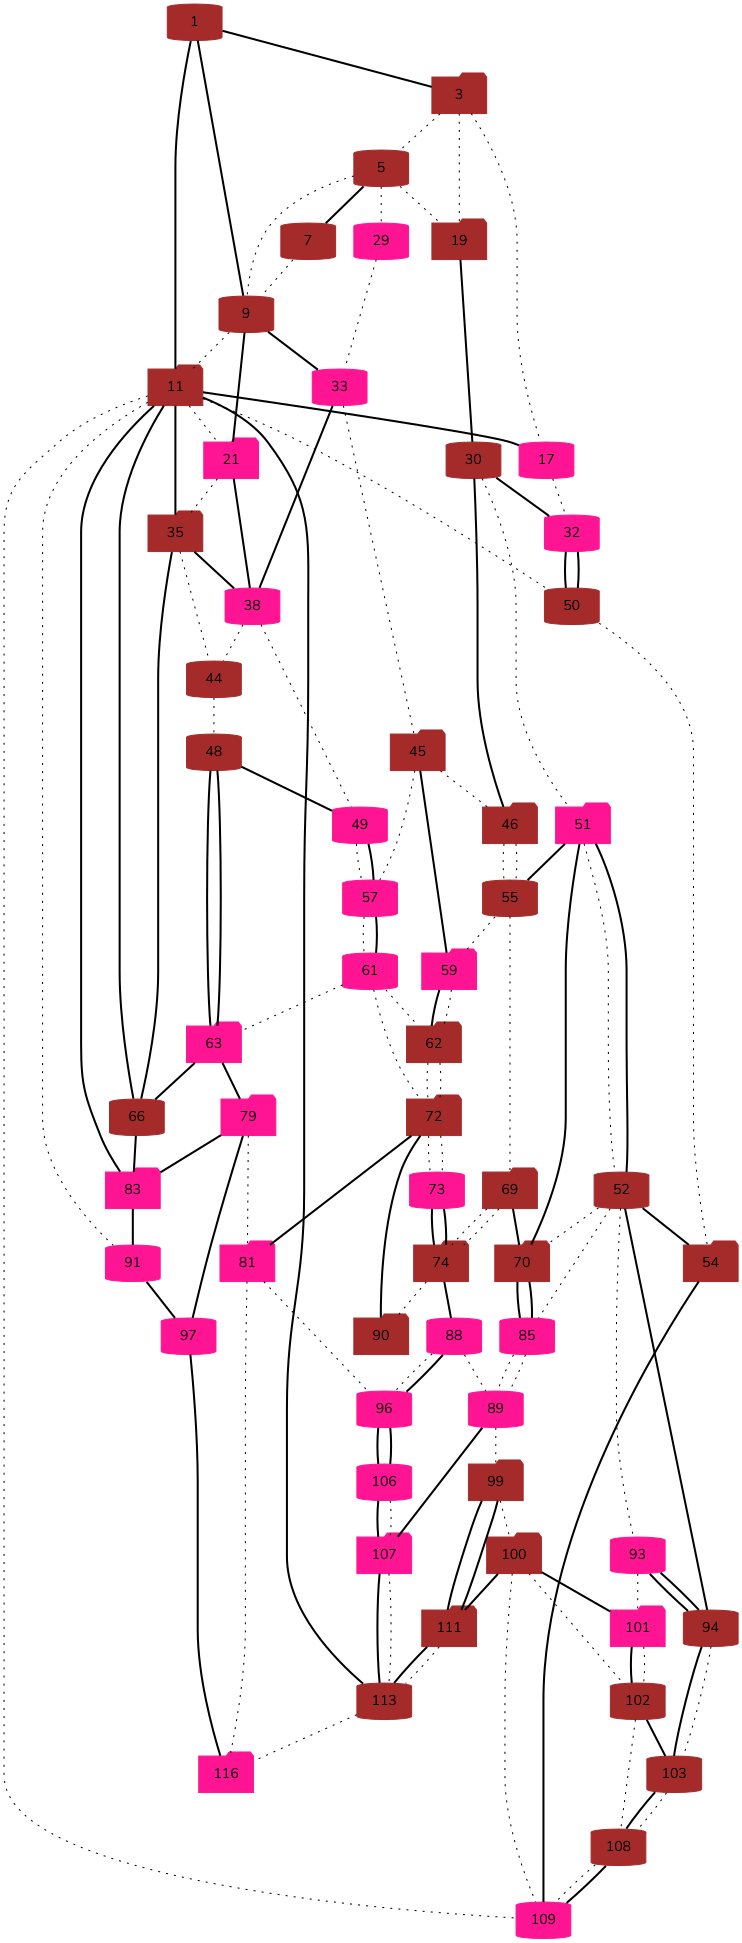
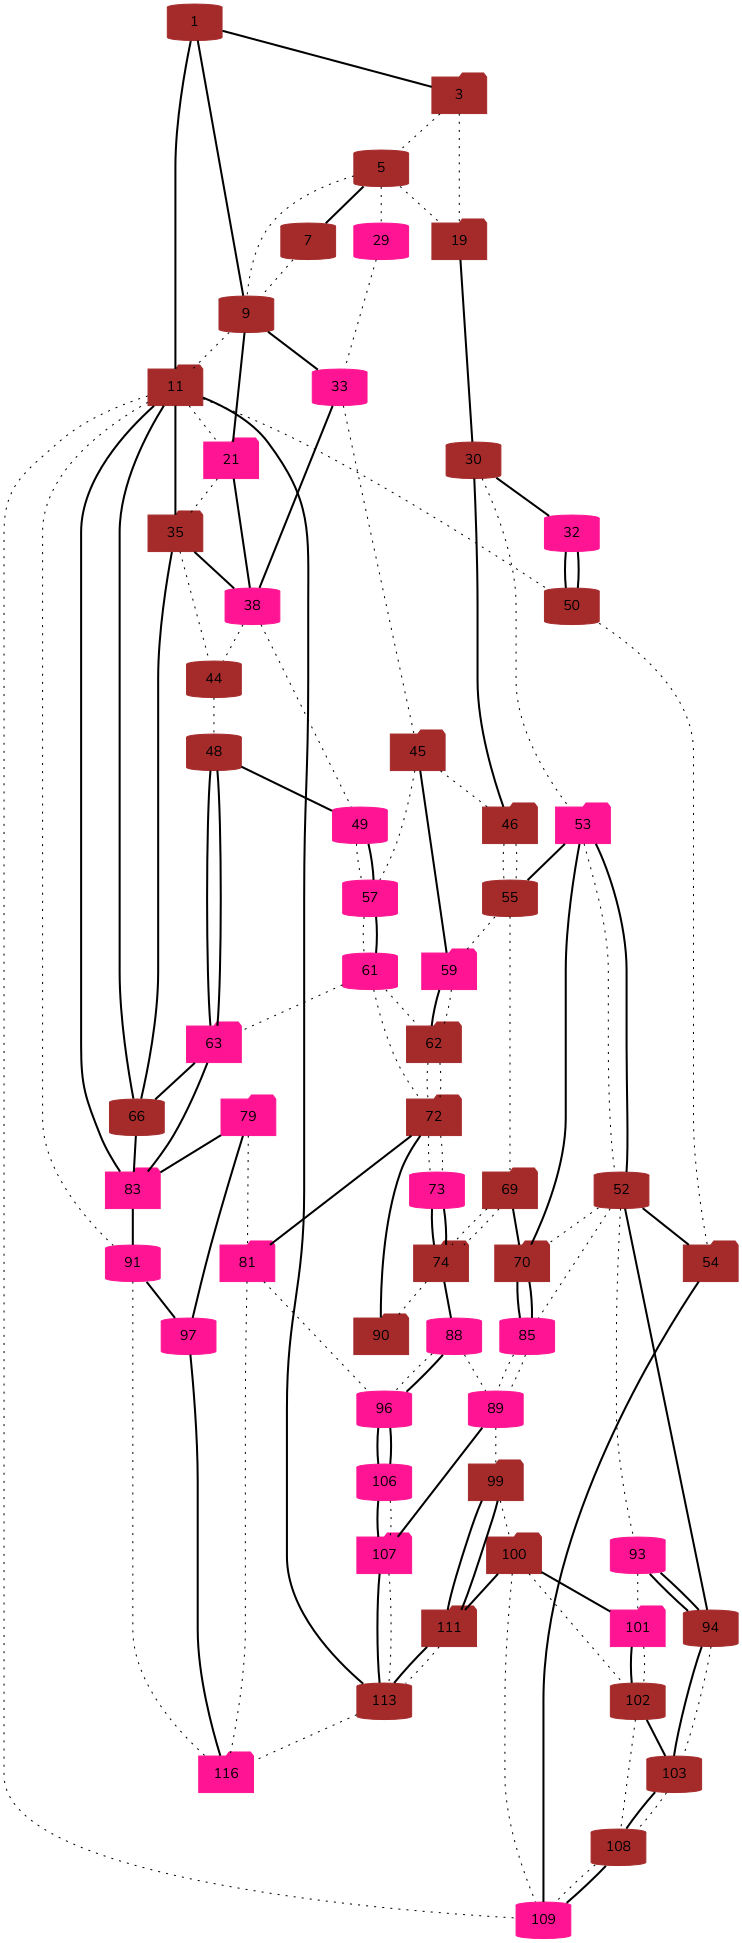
(546, 460) -> none
(583, 825) -> (583, 825)
(231, 1081) -> (182, 1120)
none -> (133, 1530)
